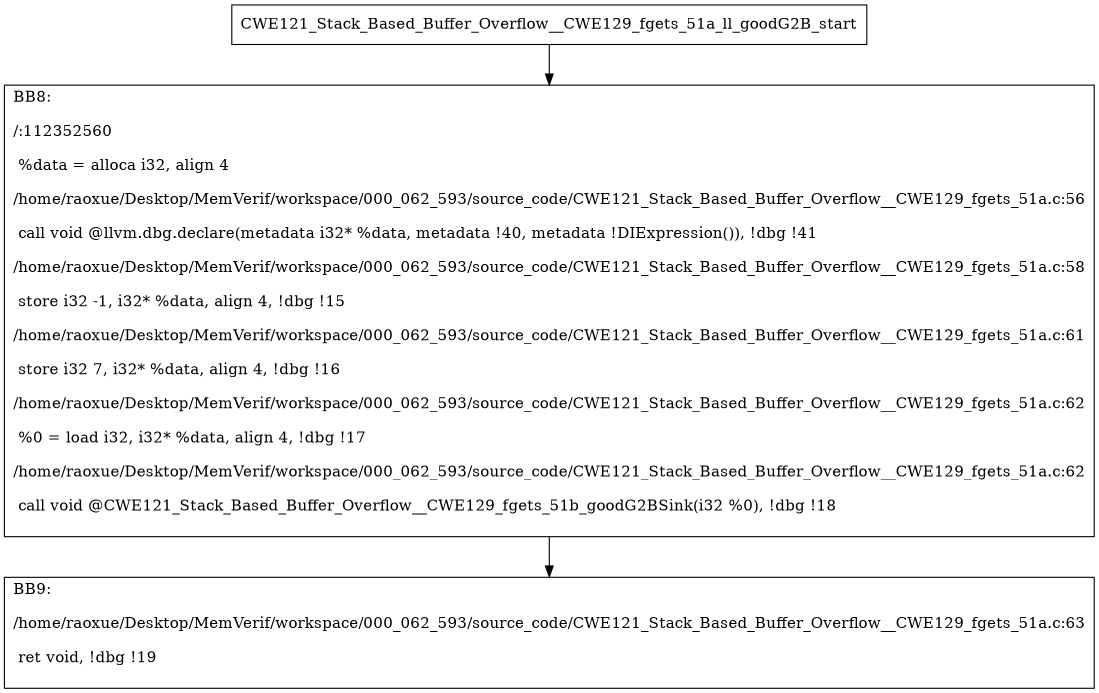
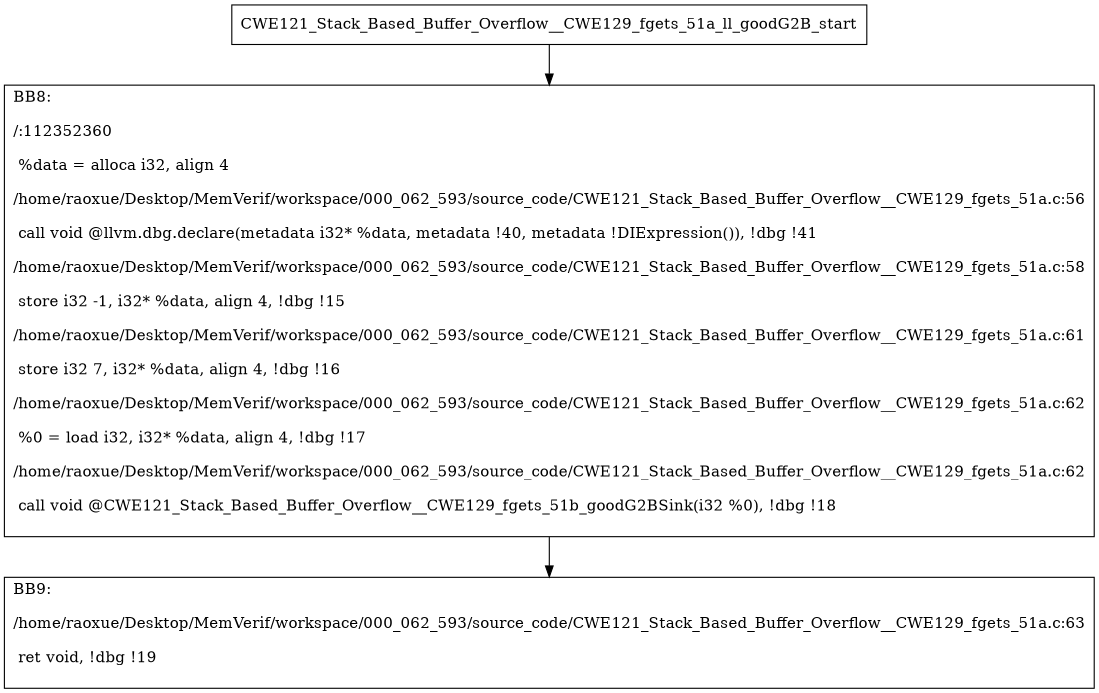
(63, 131) -> (63, 131)
